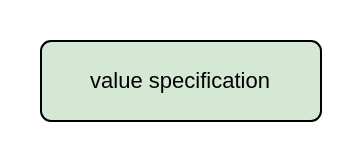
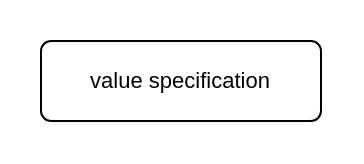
(181, 81) -> (181, 81)
